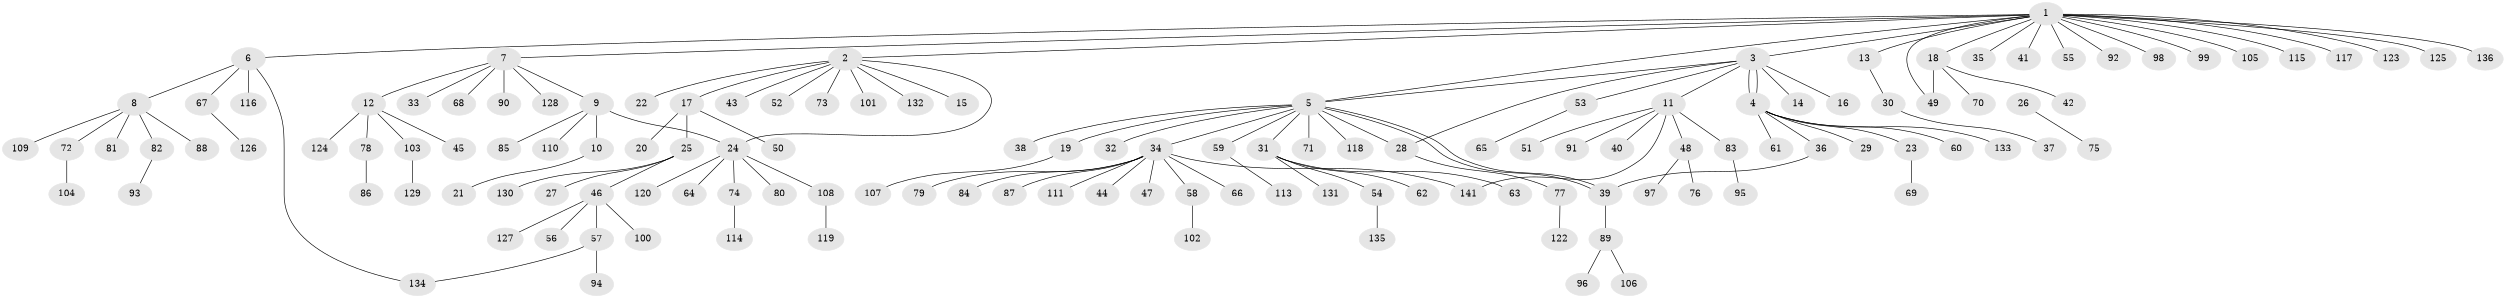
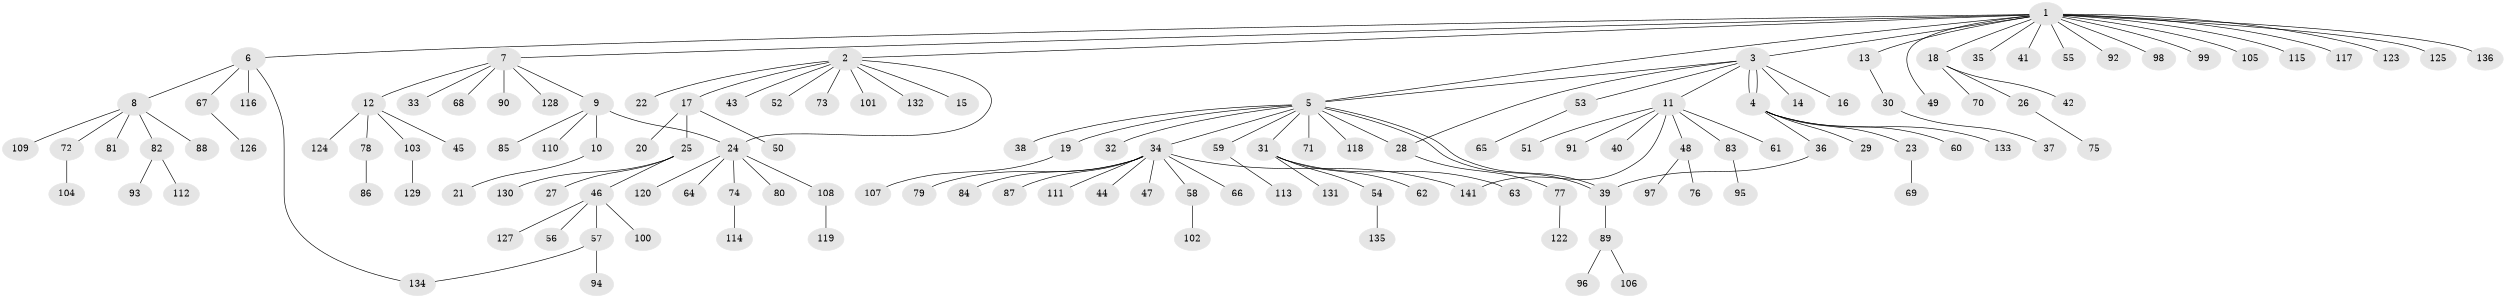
(1933, 81) -> (1978, 81)
(1765, 127) -> (1723, 125)
none -> (181, 194)
